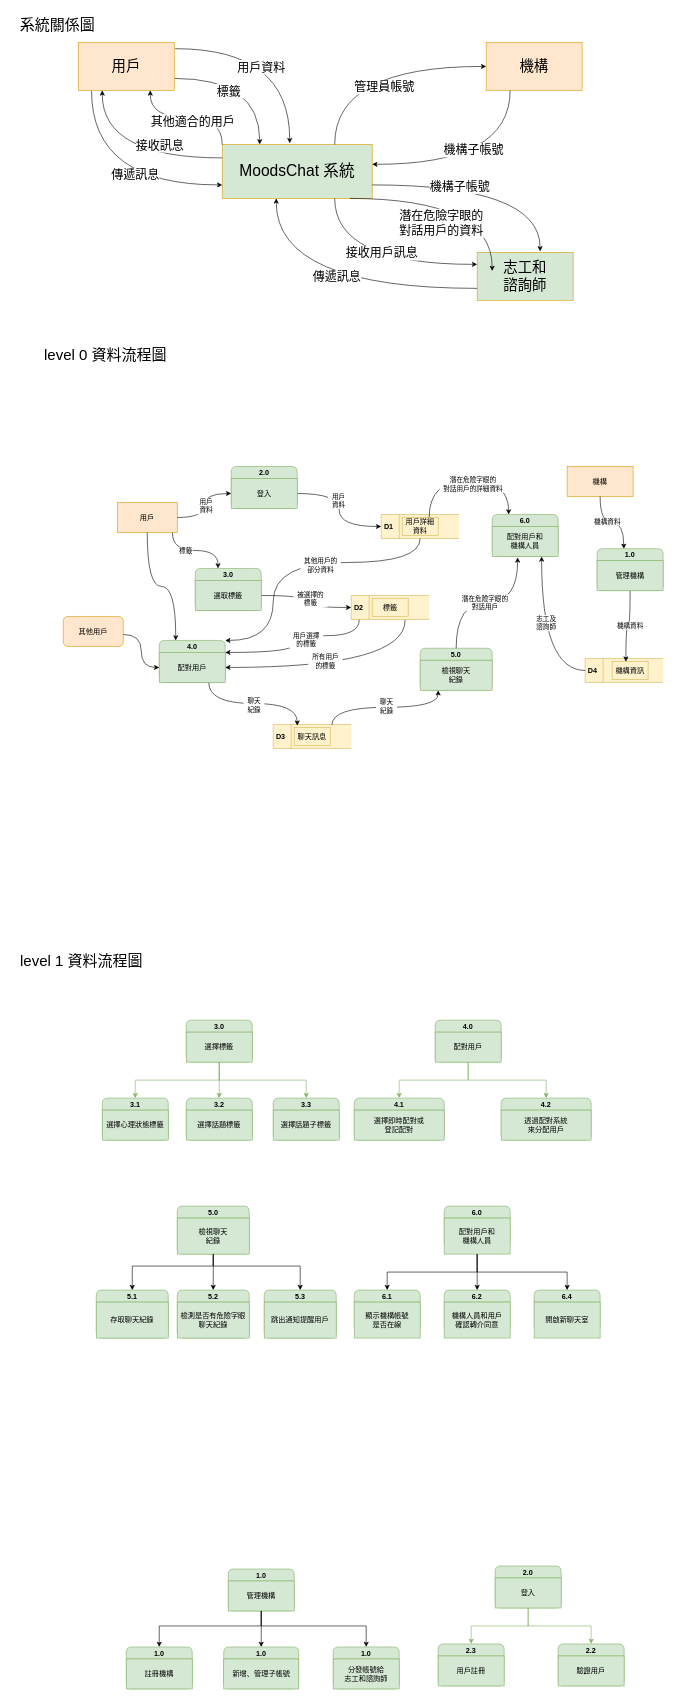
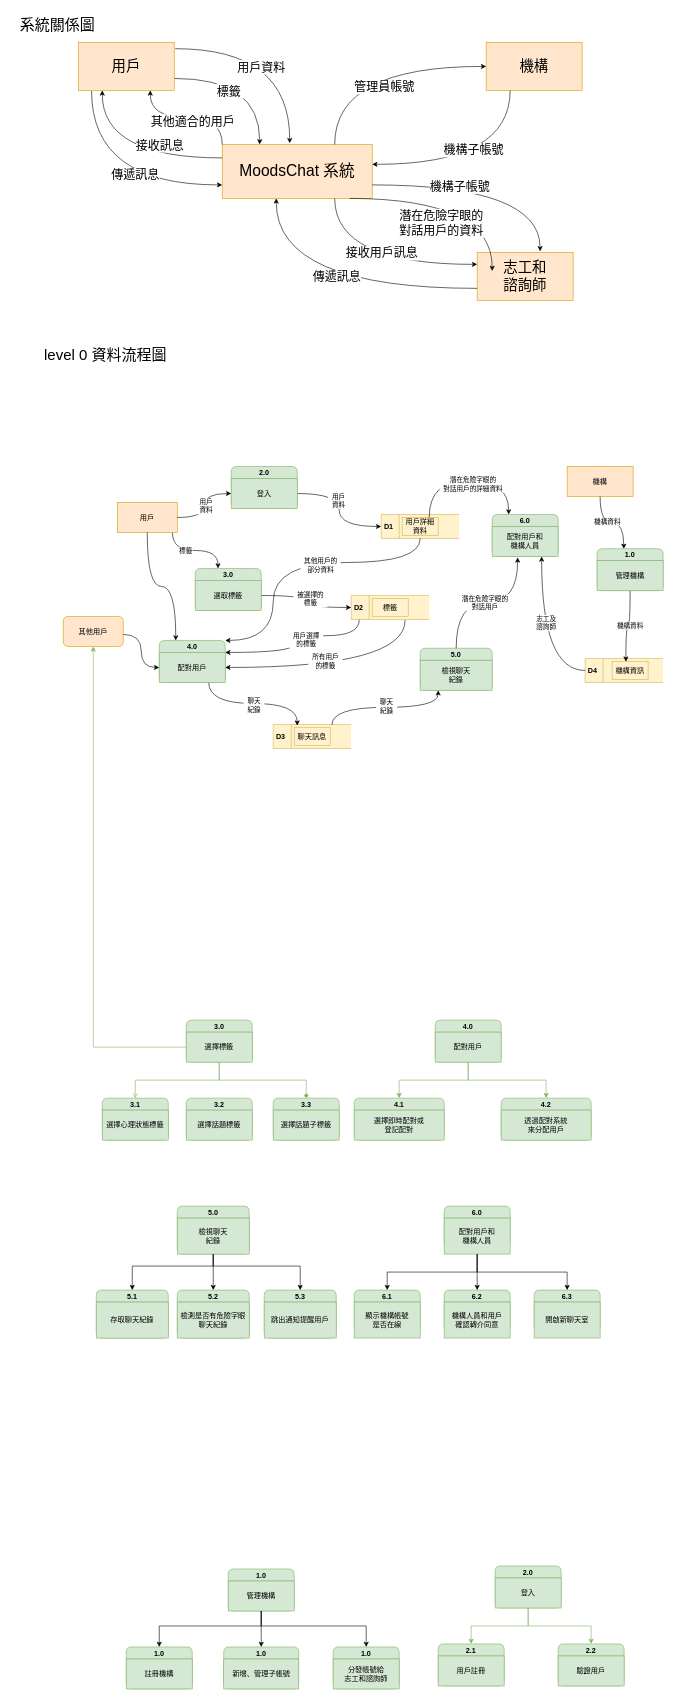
(297, 171) -> (297, 171)
(525, 276) -> (525, 276)
(81, 960) -> none
(135, 1092) -> (135, 1094)
(219, 1092) -> (93, 960)
(306, 1092) -> (306, 1092)
(567, 1297) -> (567, 1297)
(471, 1651) -> (471, 1651)
